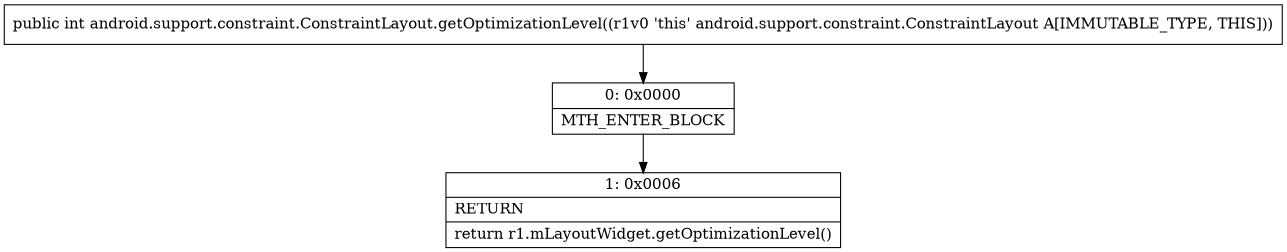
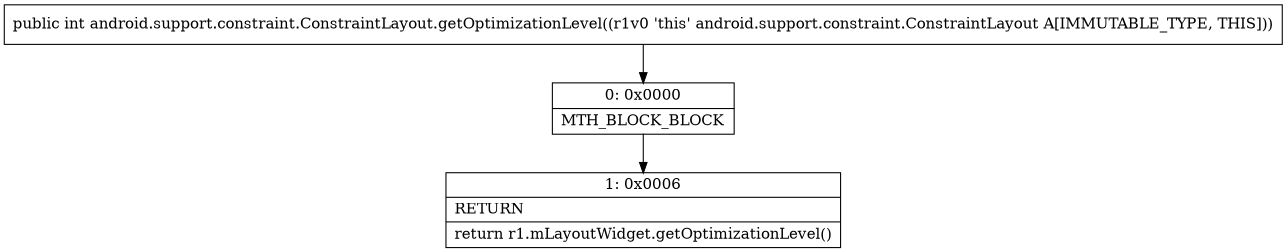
(643, 121) -> (643, 121)
